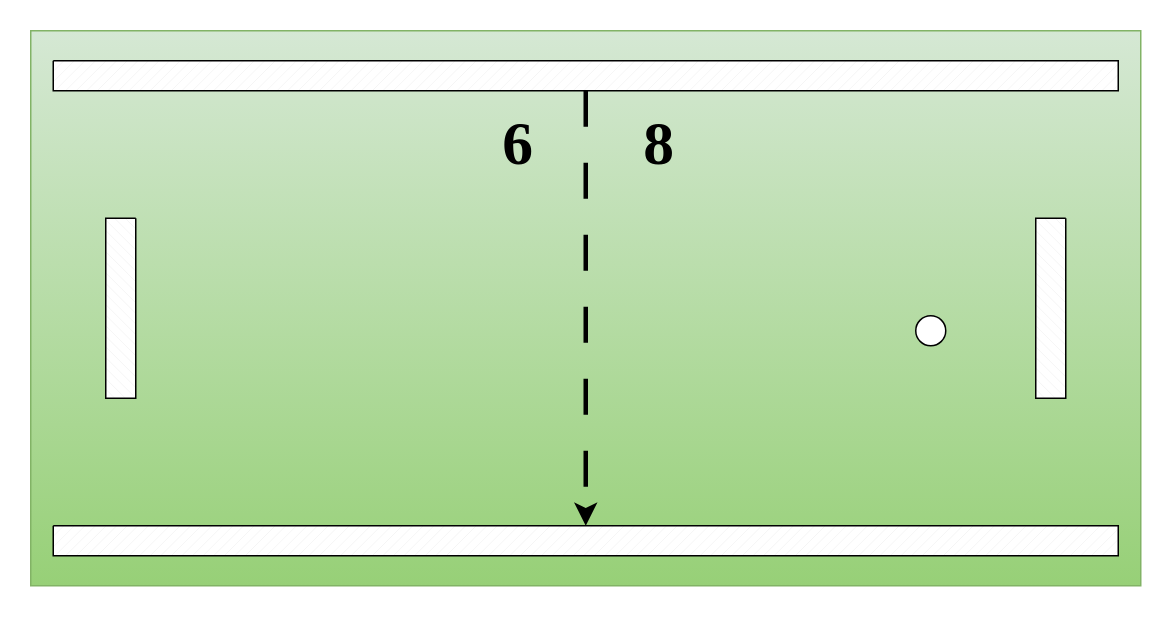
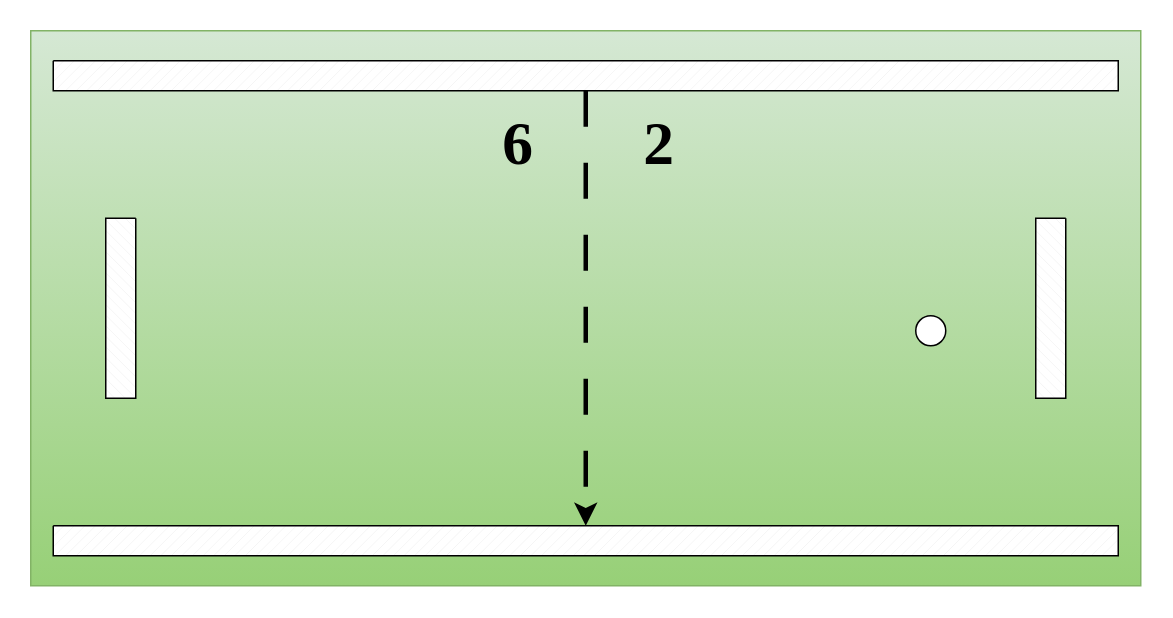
(659, 143) -> (659, 143)
